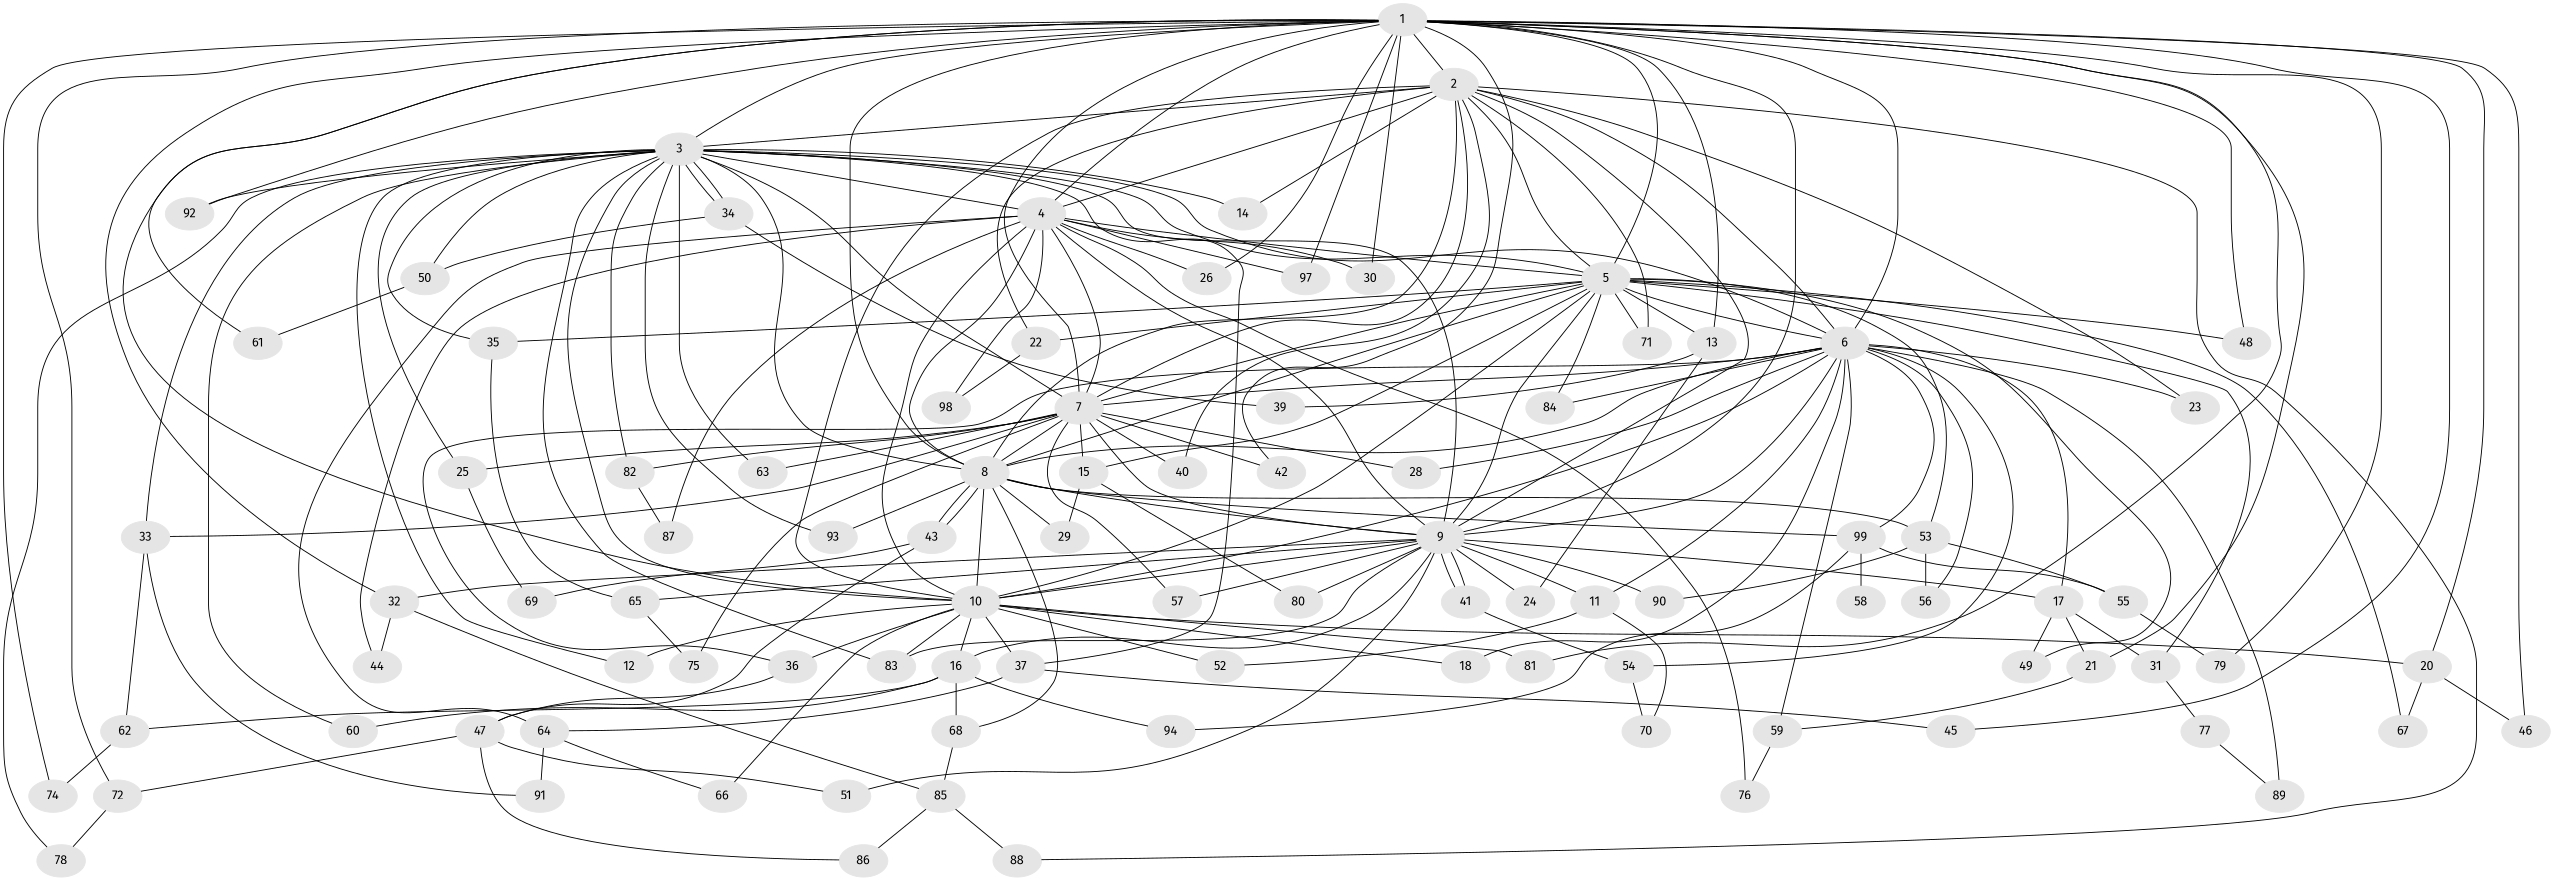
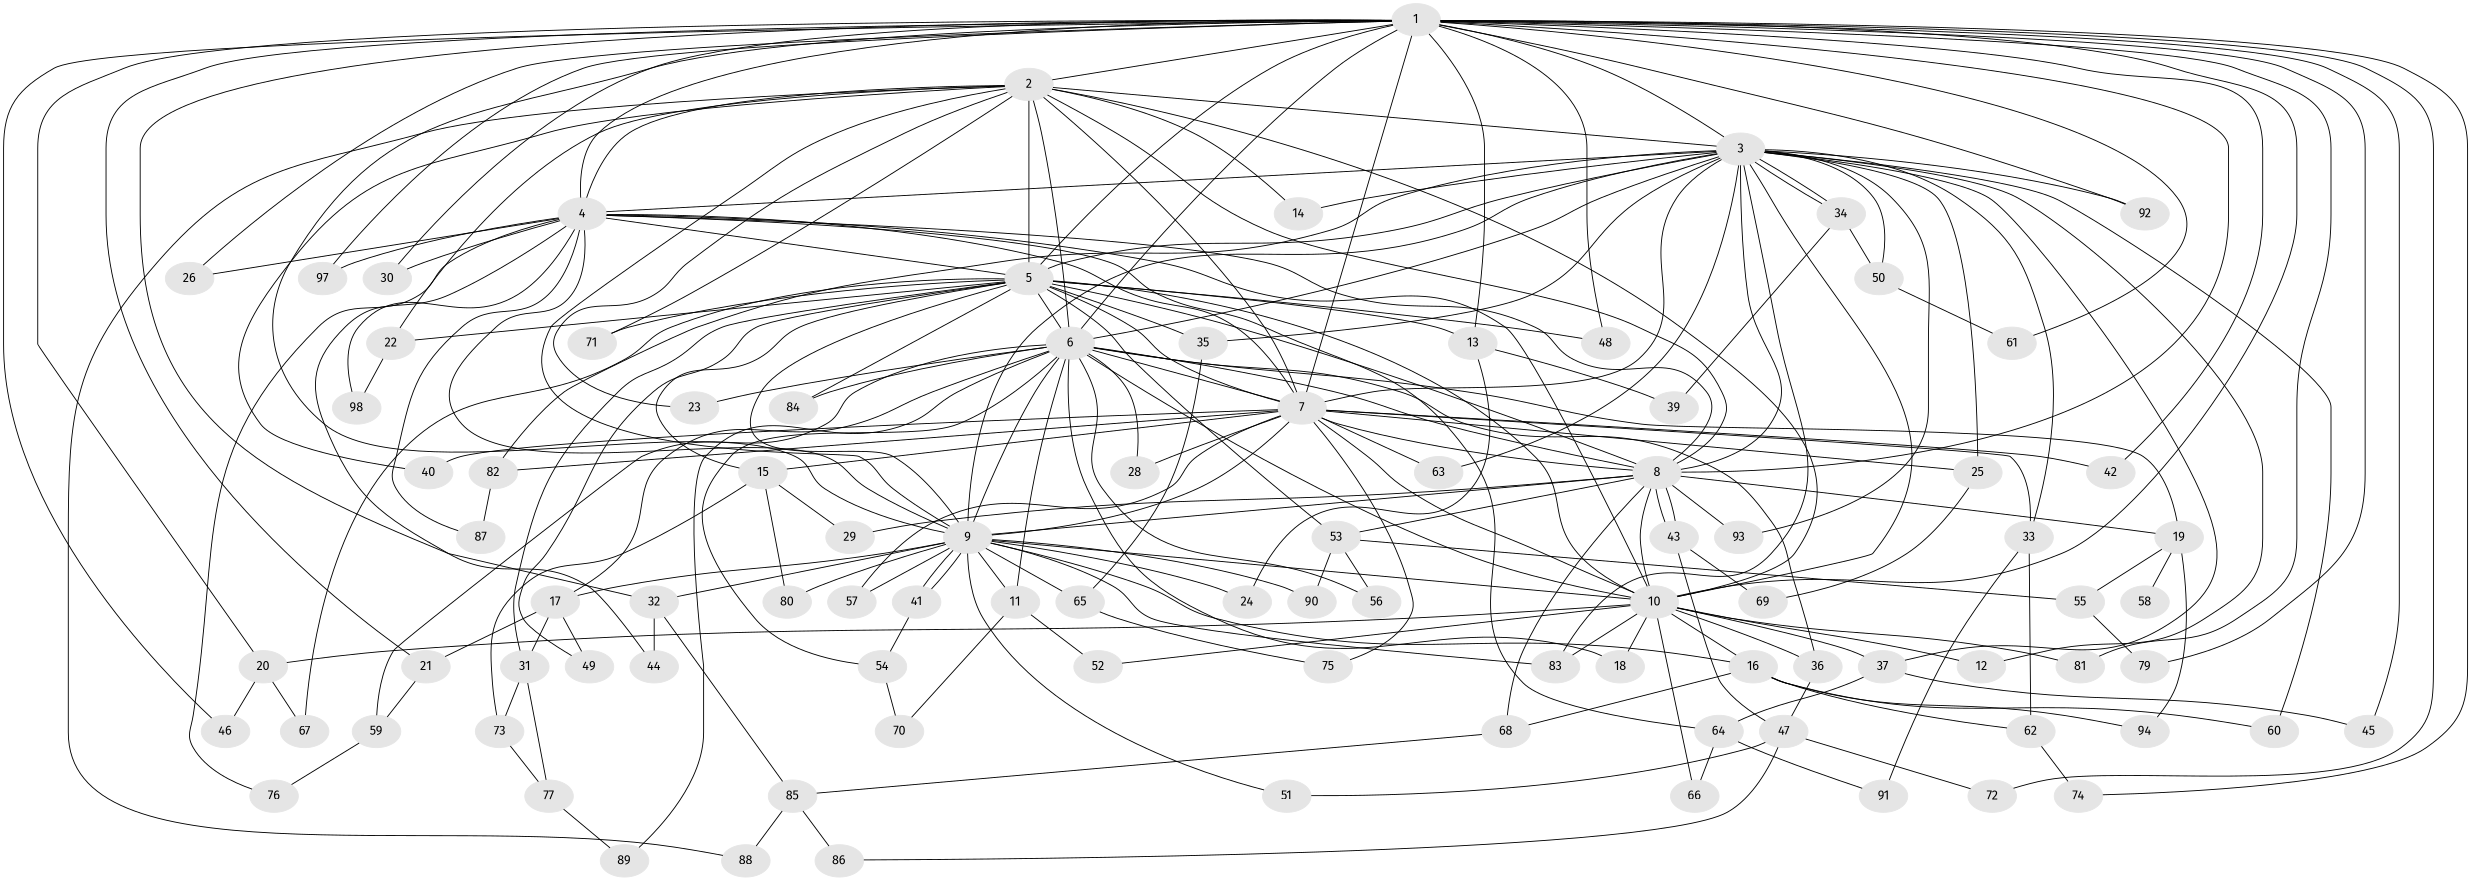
none -> (1467, 522)
(1861, 537) -> (2179, 537)
none -> (500, 731)
(61, 861) -> none
